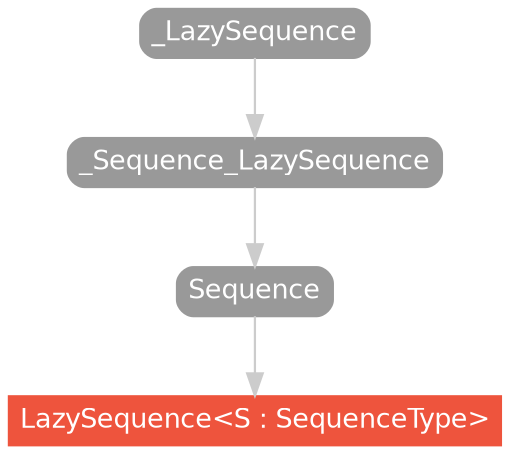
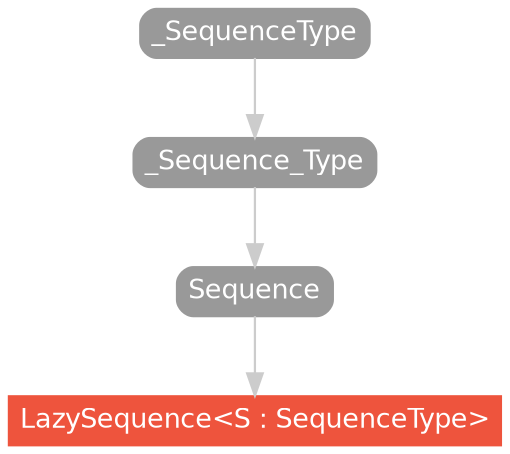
(255, 33) -> (255, 33)
(255, 163) -> (255, 163)
